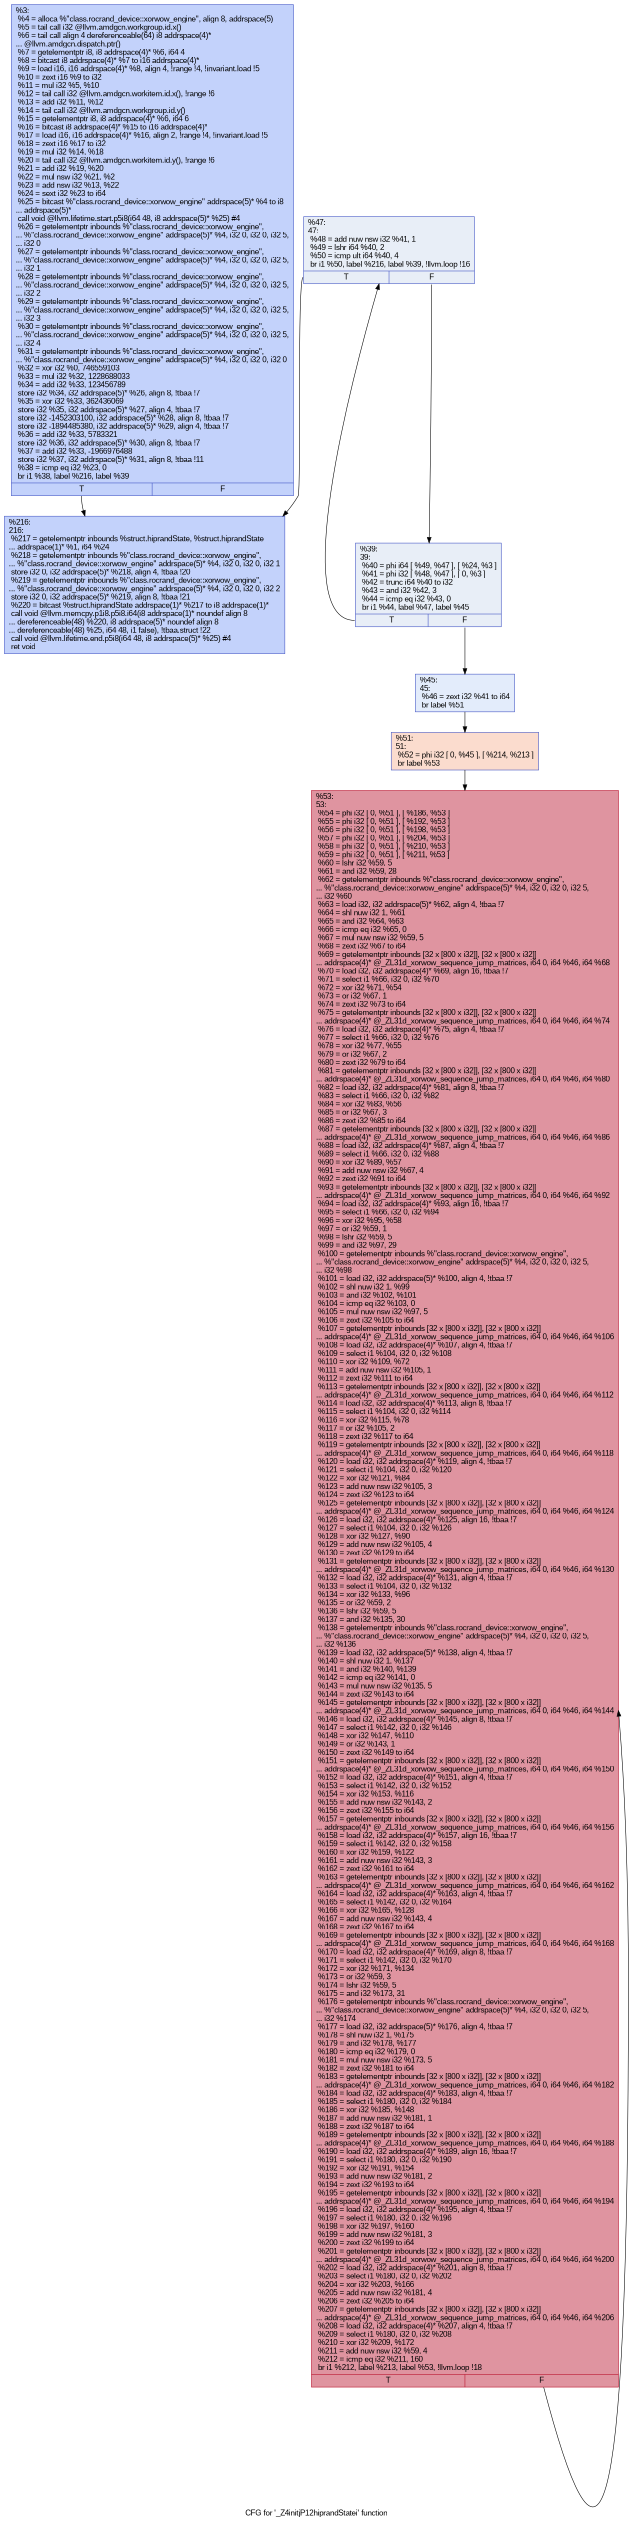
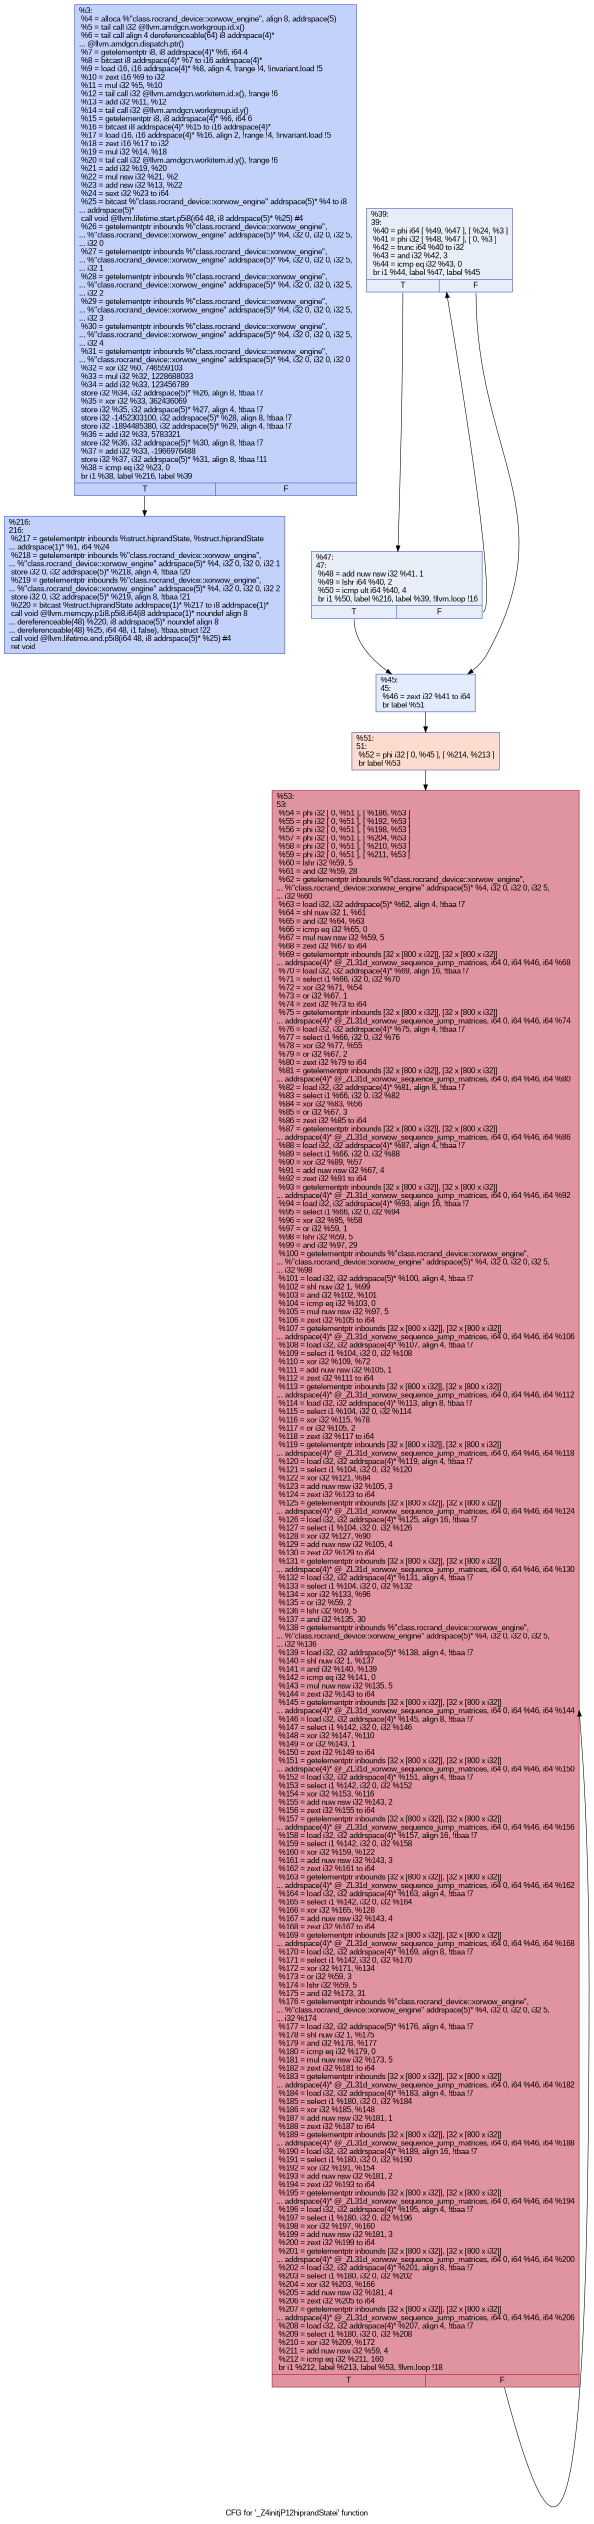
(300, 396) -> (364, 649)
